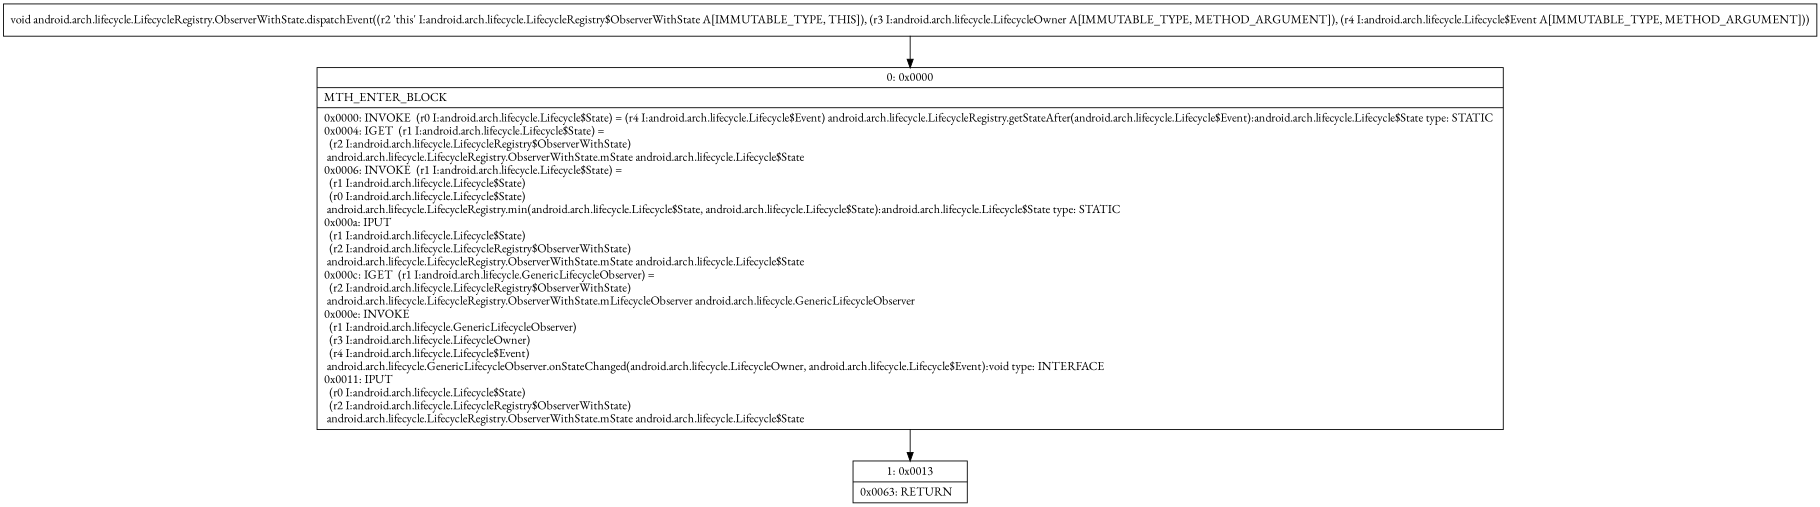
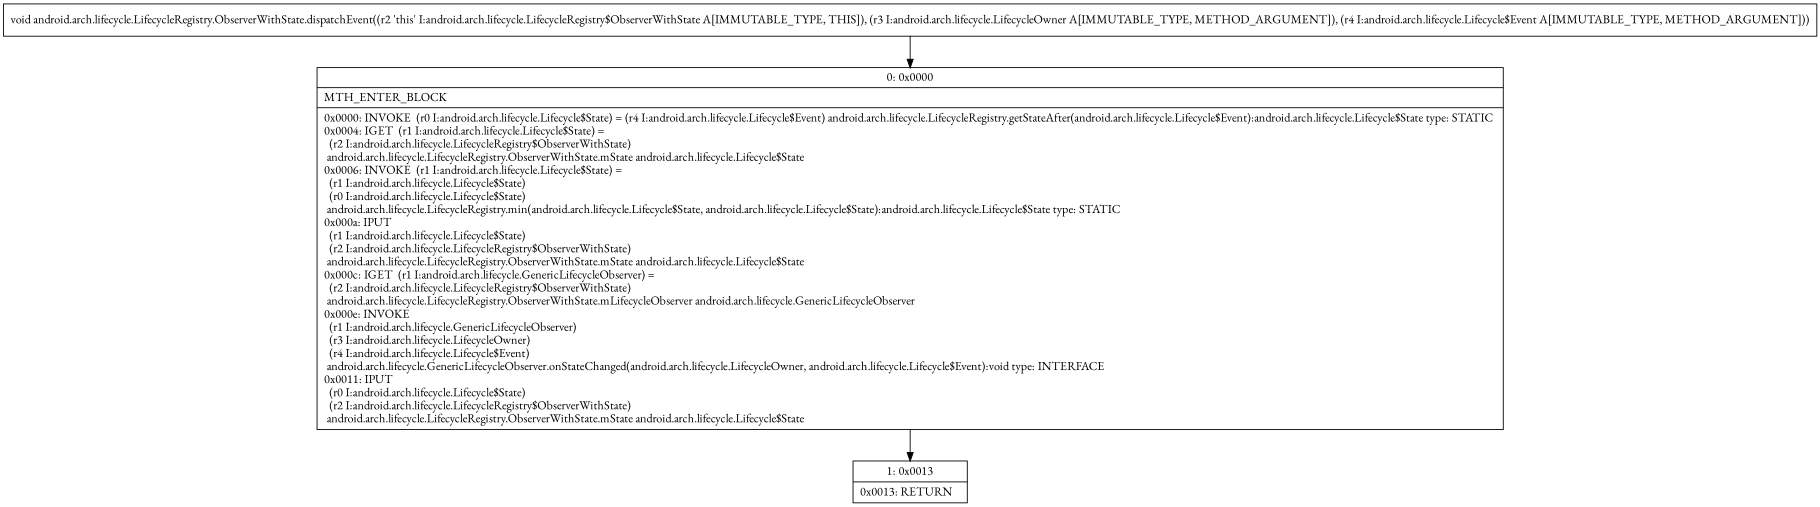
(910, 492) -> (910, 492)
